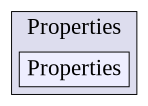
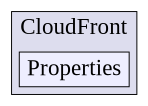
(74, 28) -> (74, 28)
